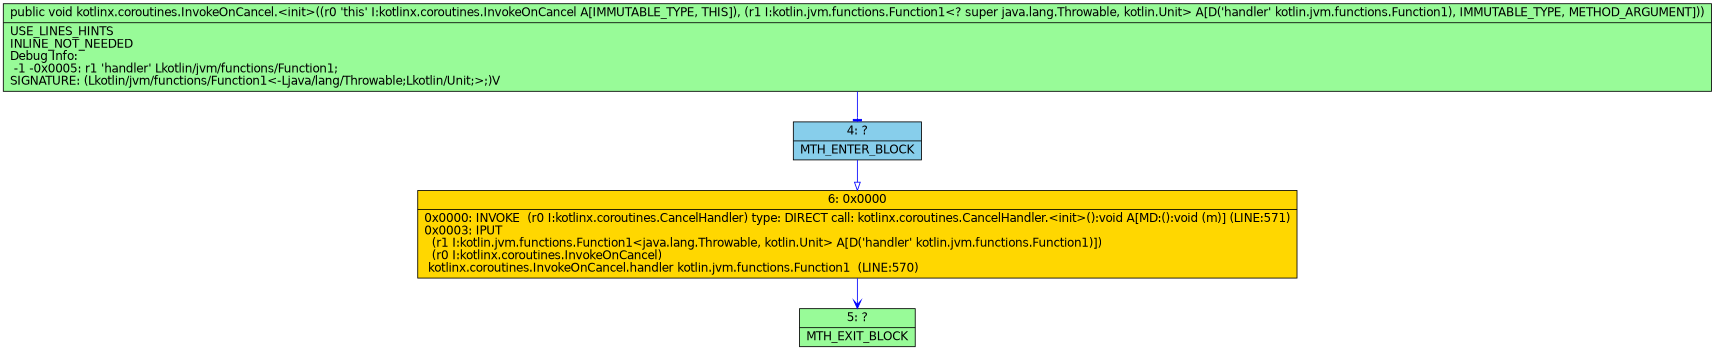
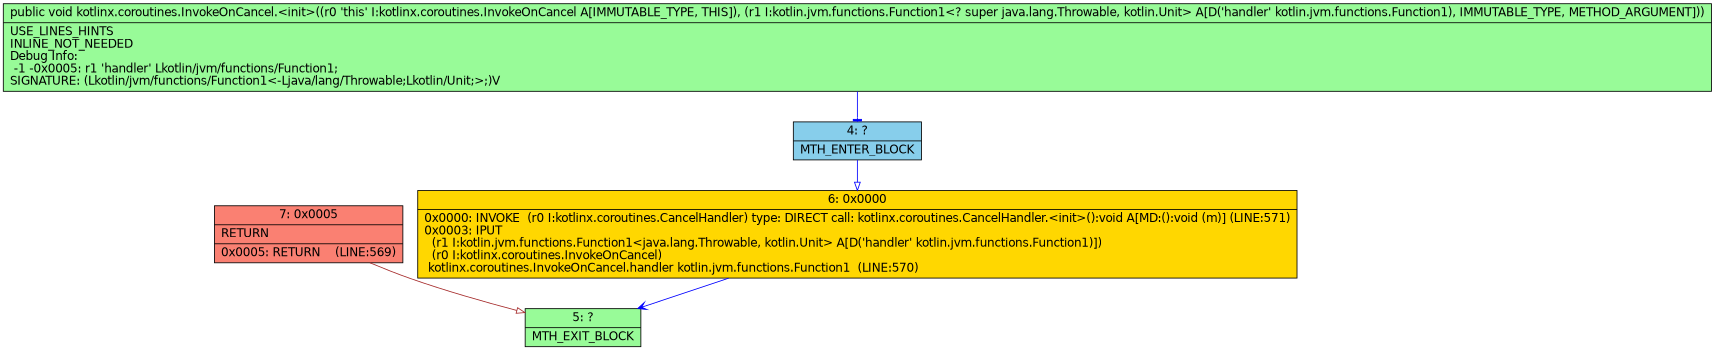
none -> (309, 234)
